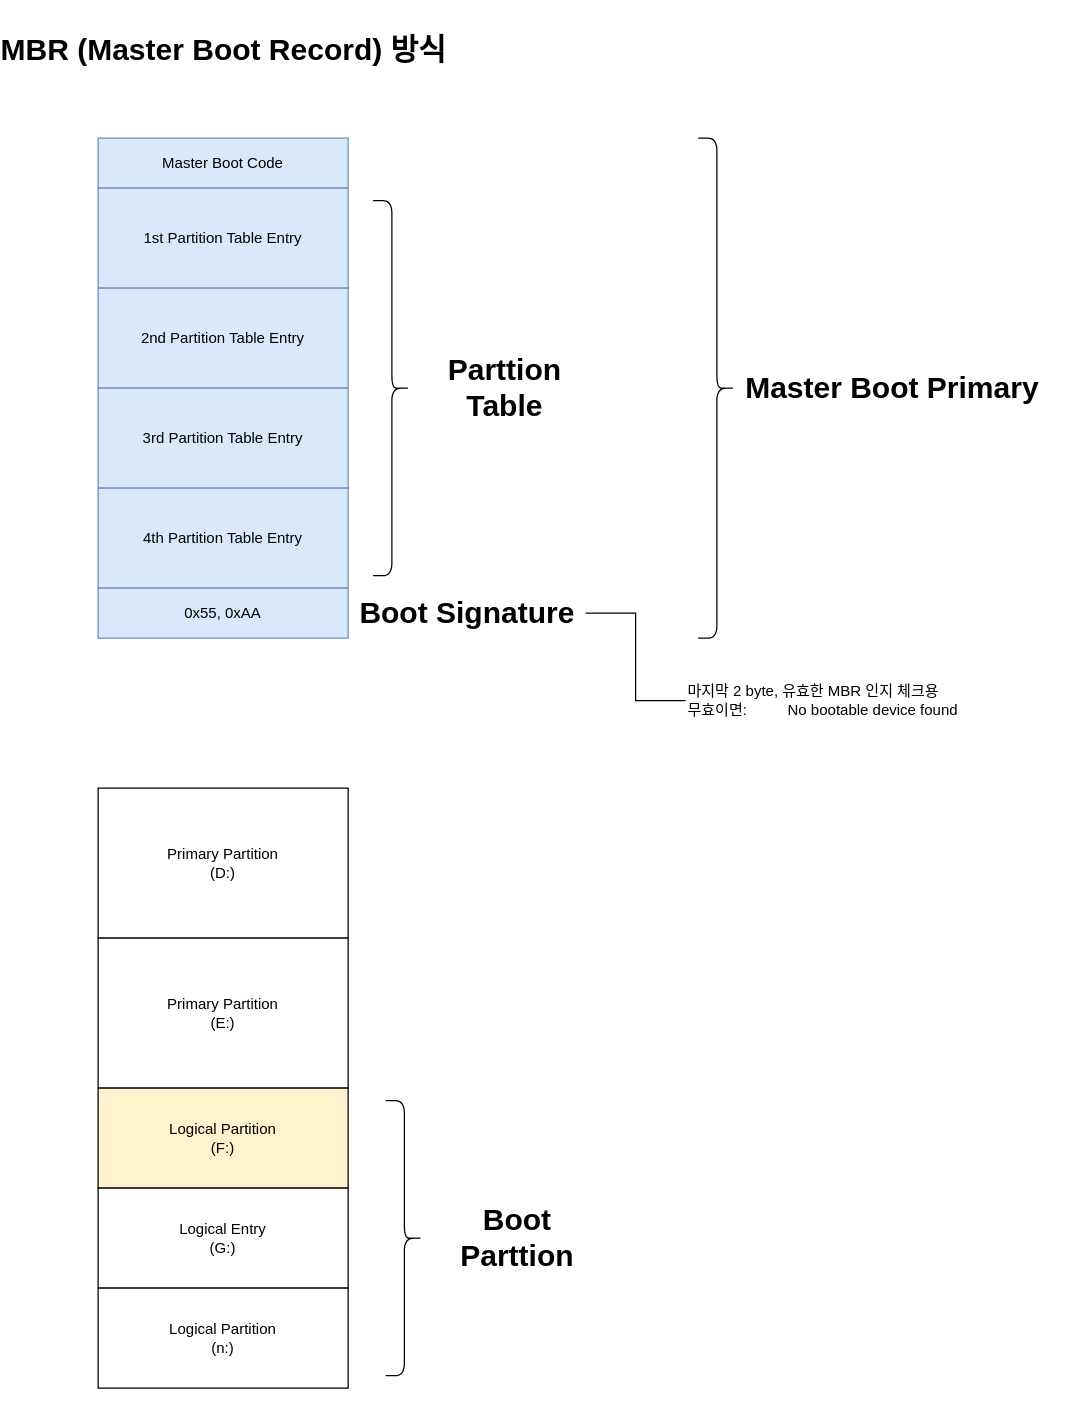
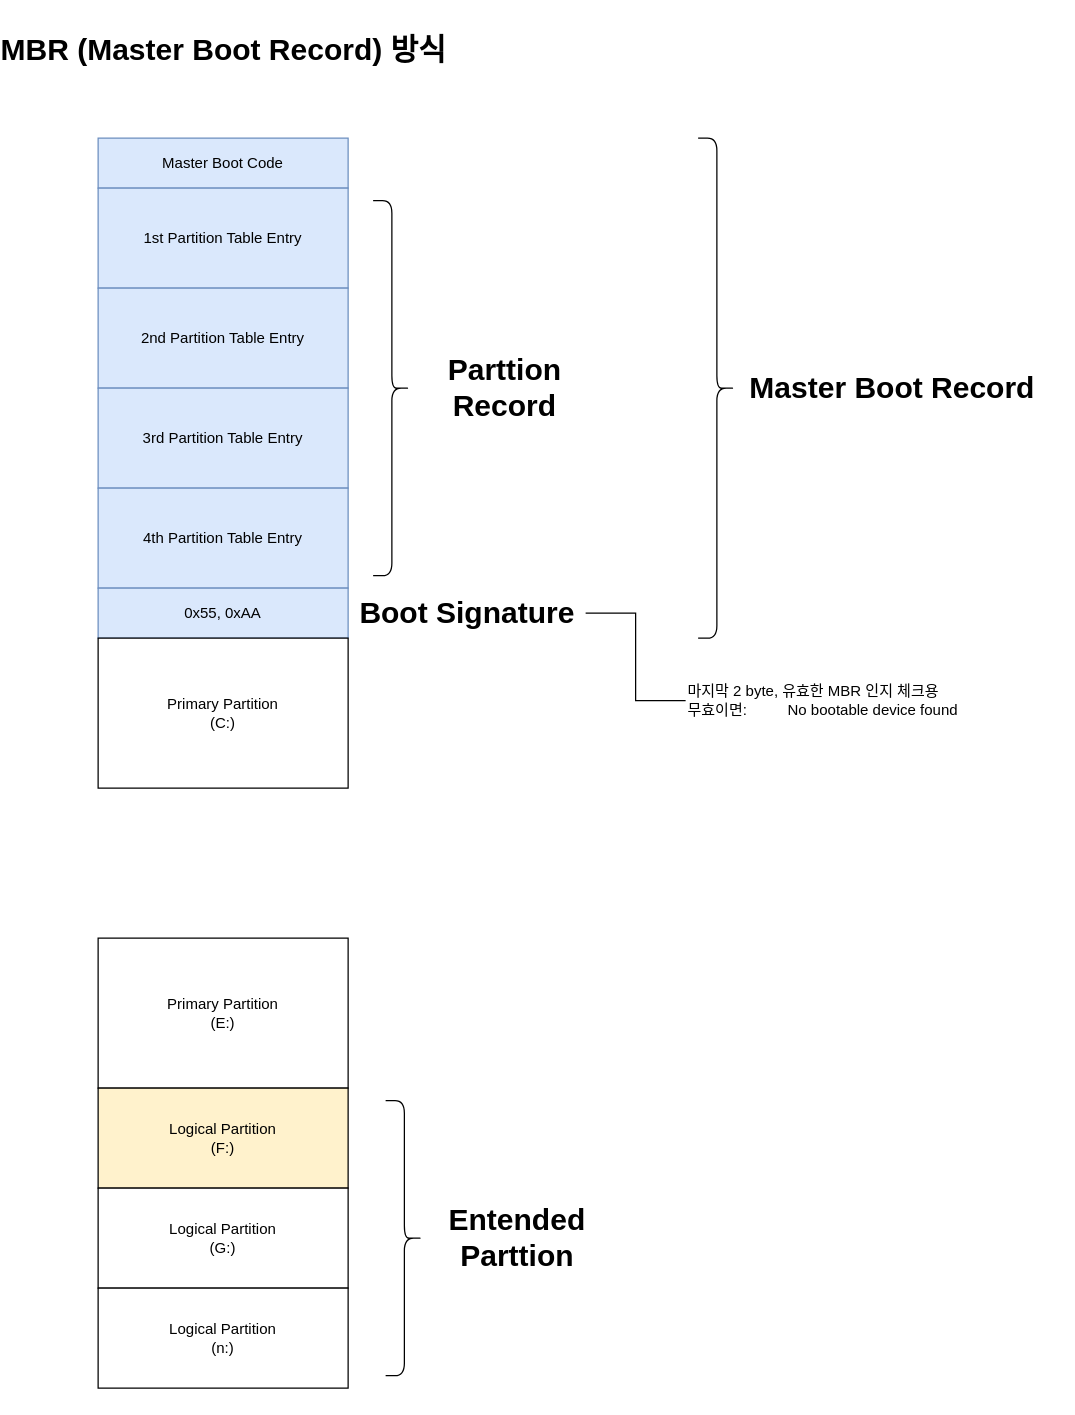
(505, 388) -> (505, 388)
(893, 388) -> (893, 388)
none -> (223, 713)
(223, 863) -> none
(223, 1238) -> (223, 1238)
(518, 1238) -> (518, 1238)
